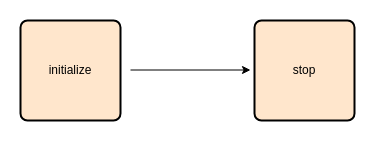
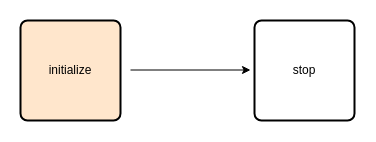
(305, 71) -> (305, 71)
